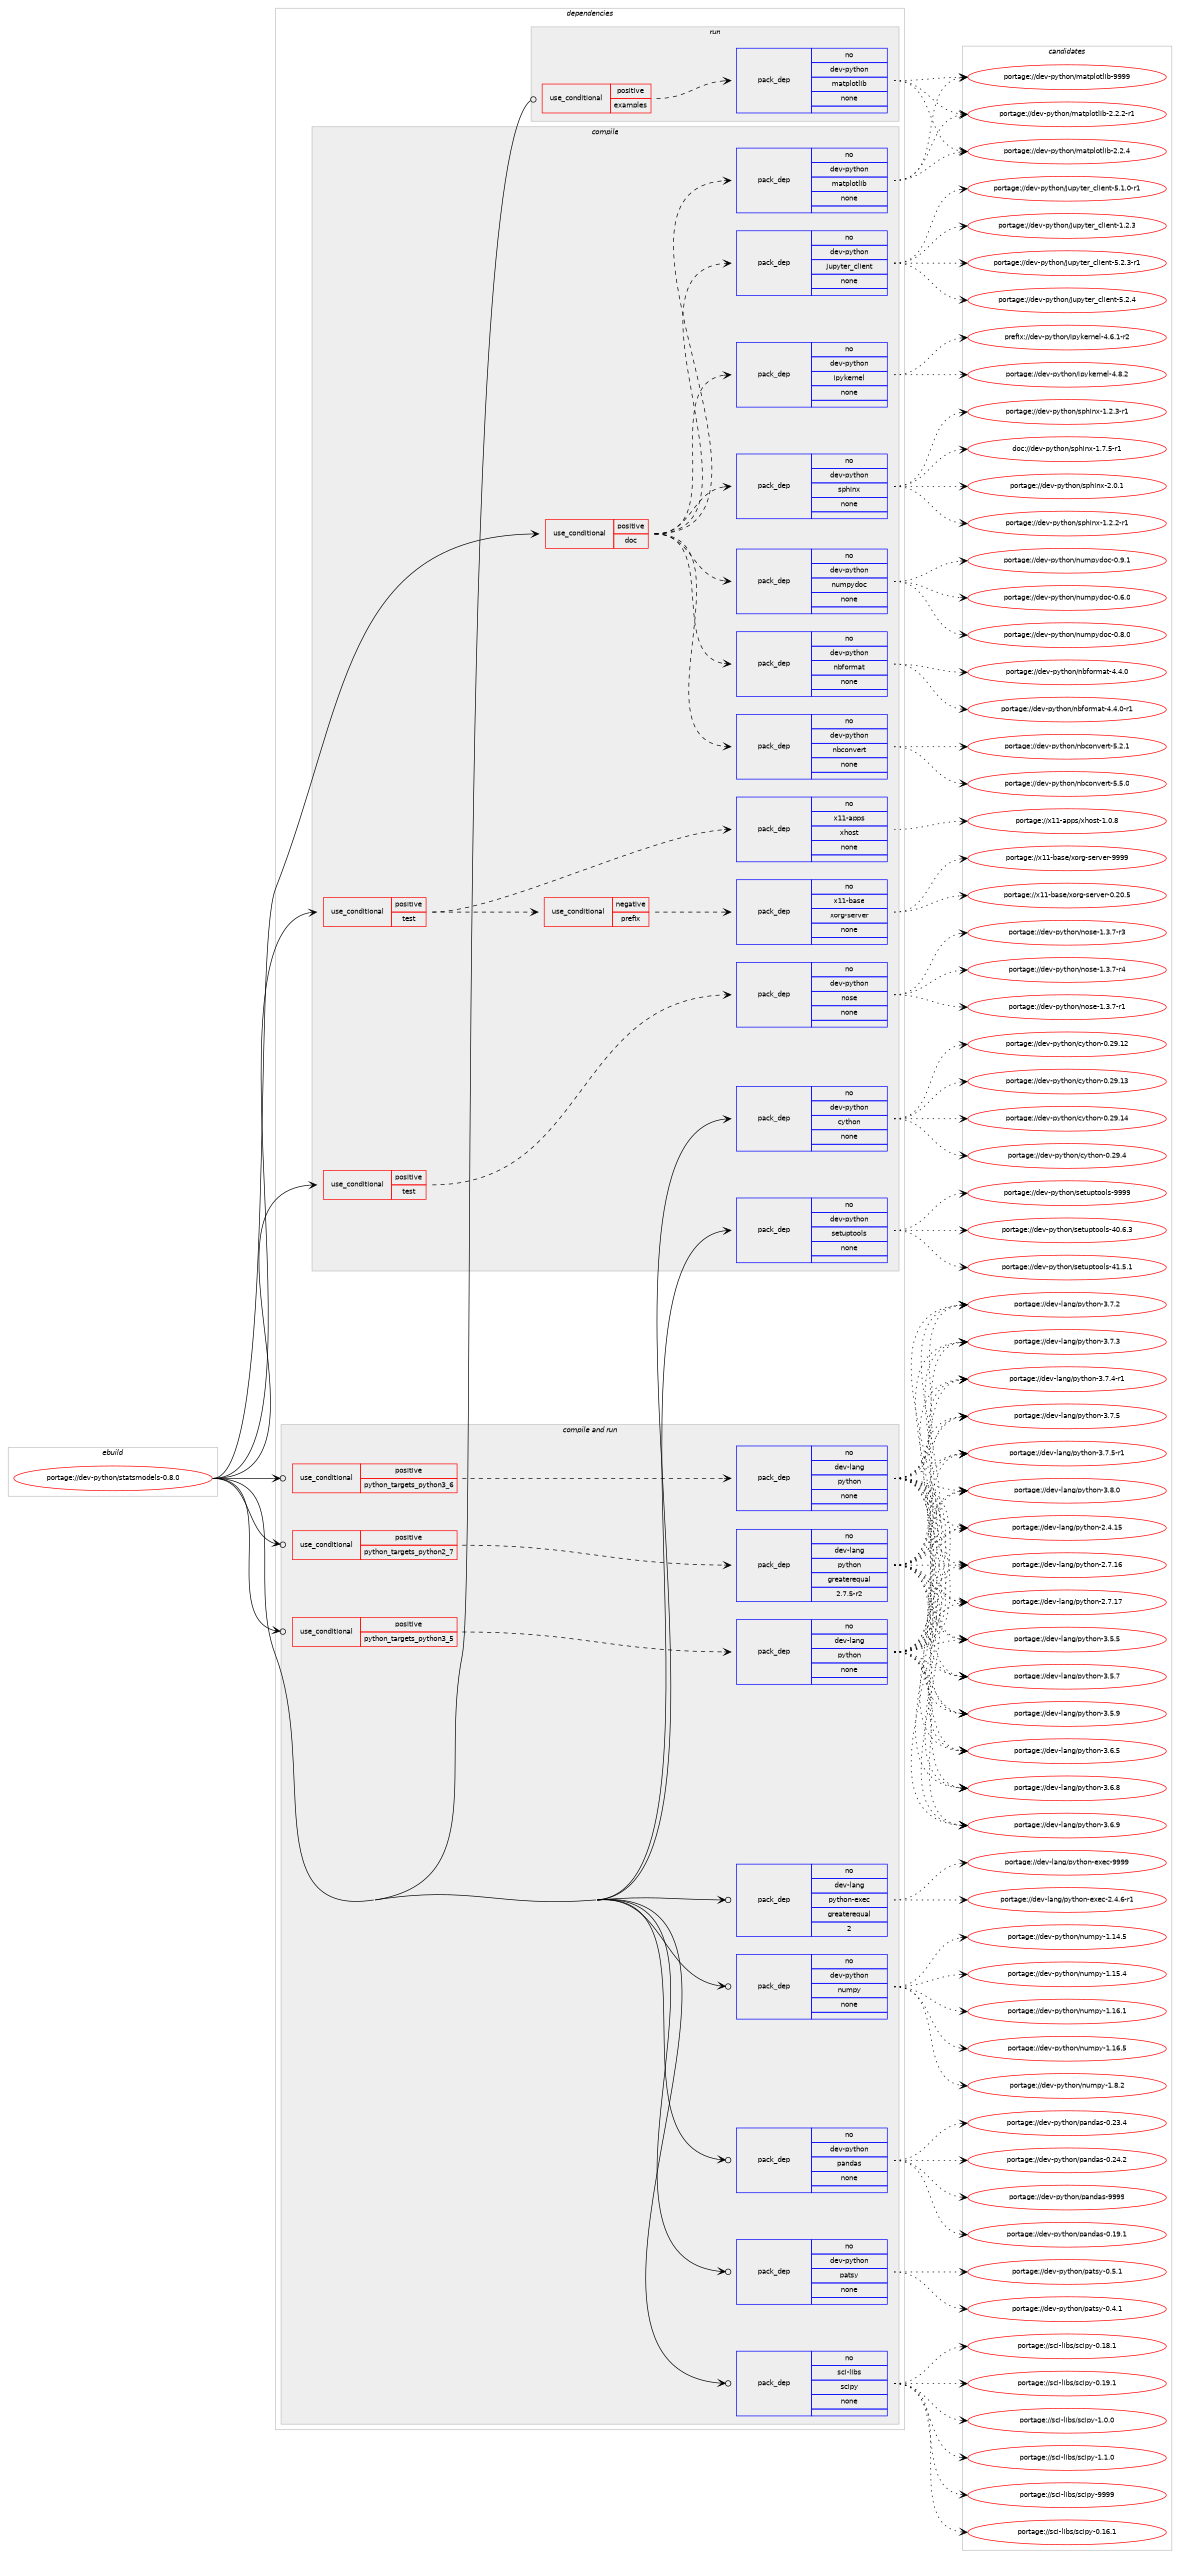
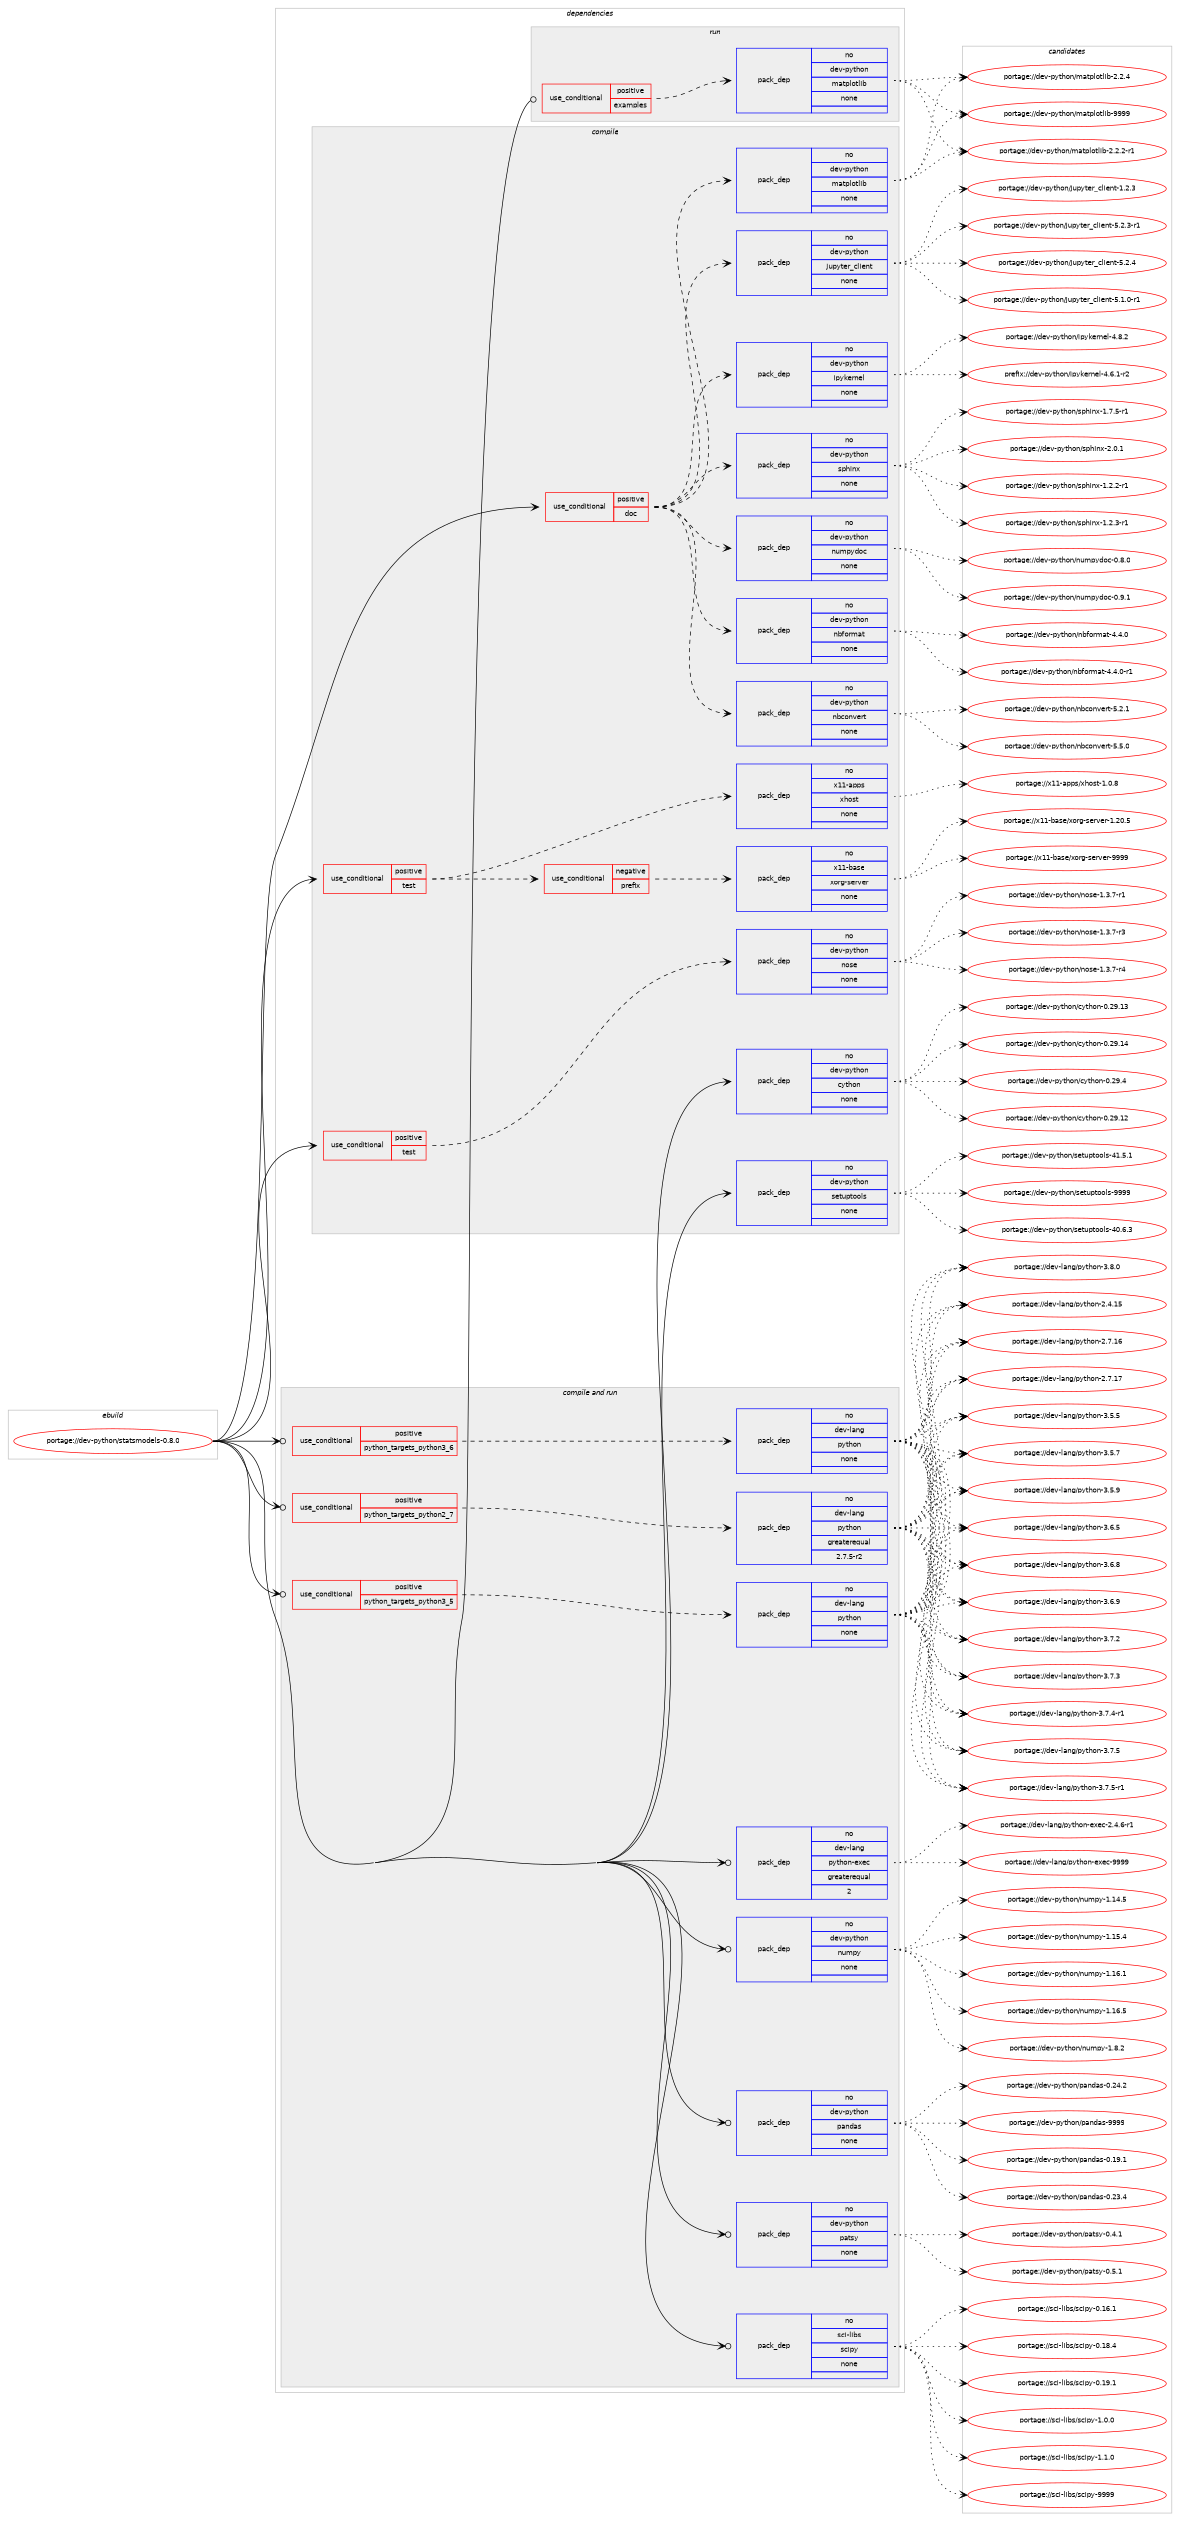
(1067, 449) -> (1067, 412)
(1067, 598) -> none
(1067, 896) -> (1067, 821)
(1067, 2346) -> (1067, 2346)
